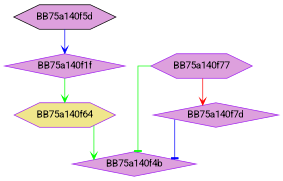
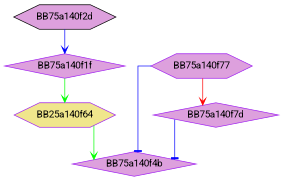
(65, 17) -> (65, 17)
(138, 101) -> (138, 101)
(65, 115) -> (65, 115)
